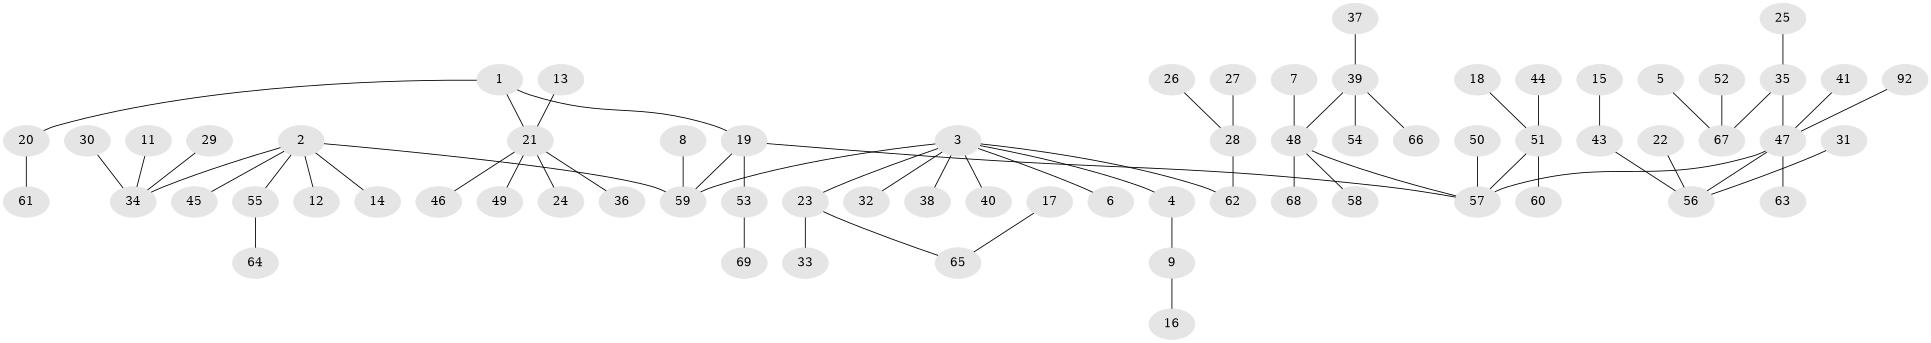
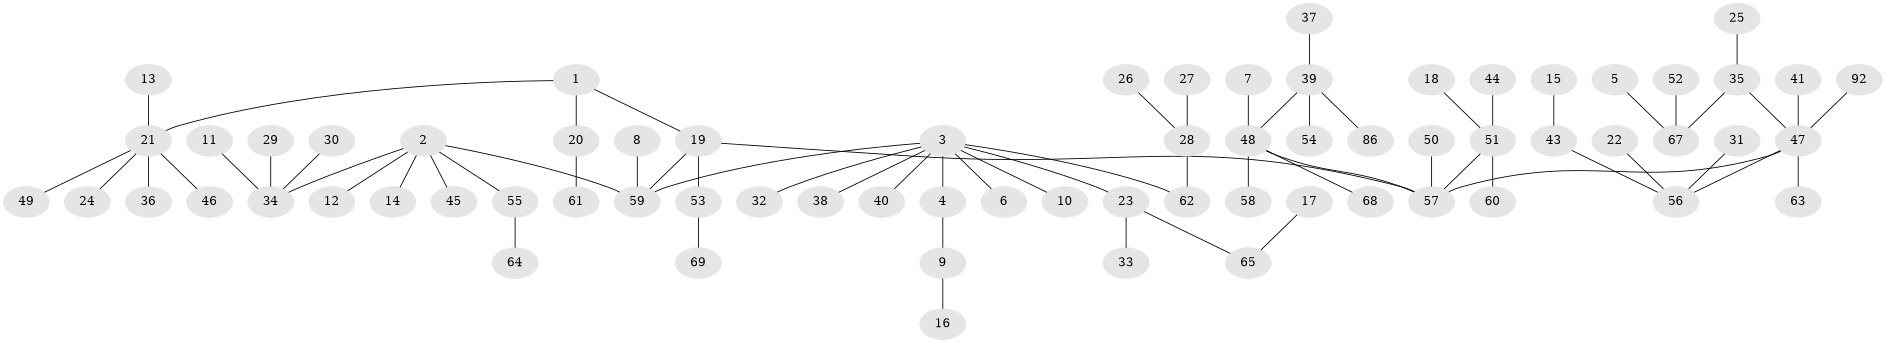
(1416, 141) -> (1371, 141)
none -> (1065, 202)
